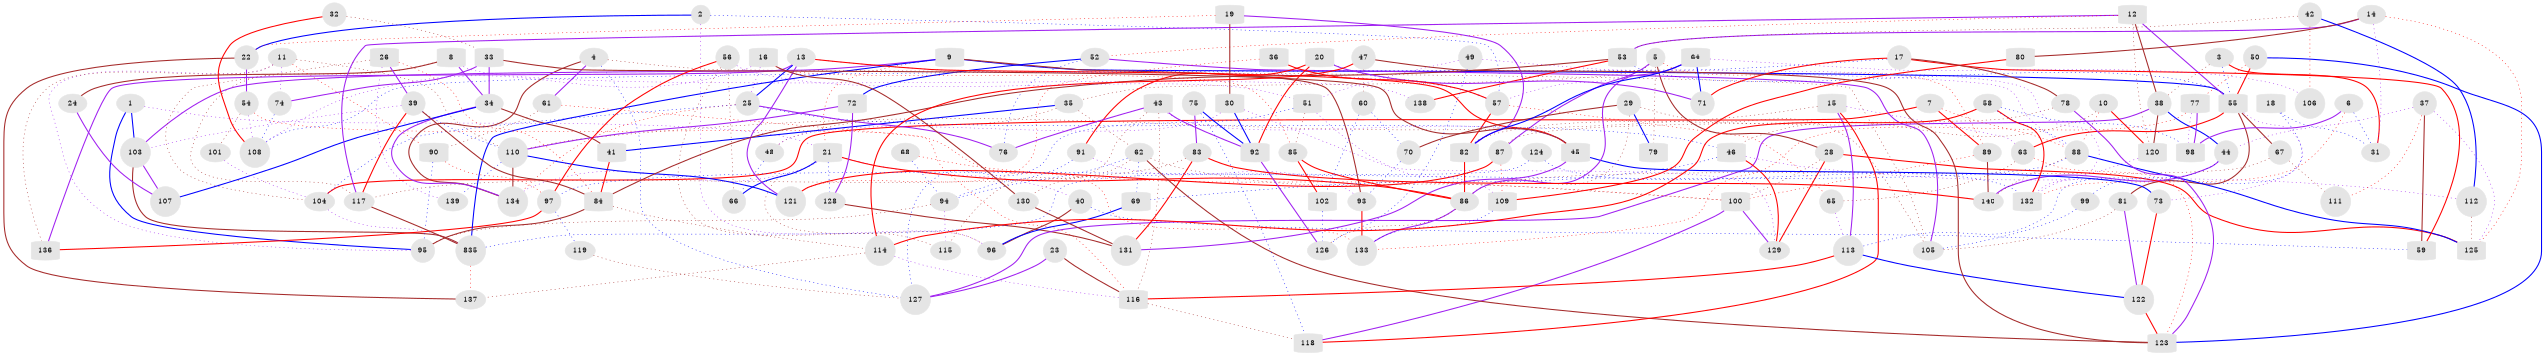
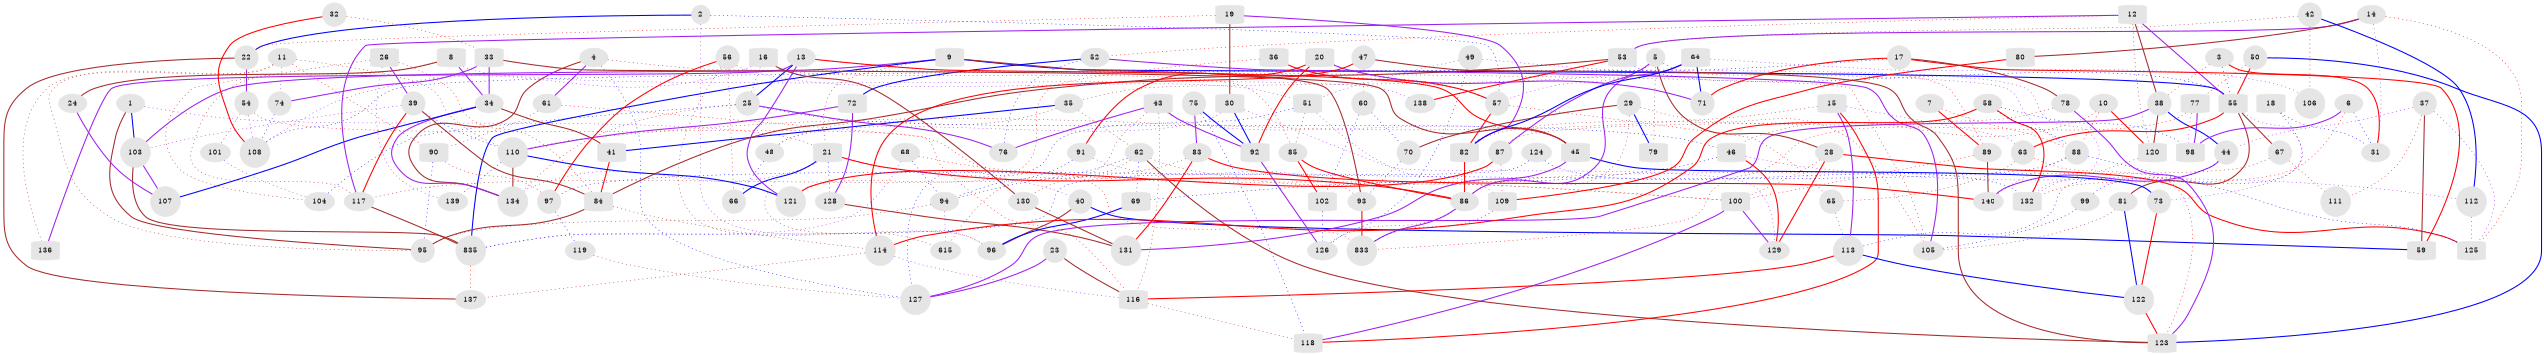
(1313, 120) -> none
(83, 195) -> (83, 195)
(2272, 205) -> (2272, 205)
(392, 228) -> (817, 226)
(213, 234) -> (213, 234)
(1748, 234) -> (1748, 234)
(314, 239) -> none
(2131, 248) -> (2131, 248)
(946, 251) -> (946, 251)
(1362, 251) -> (1362, 251)
